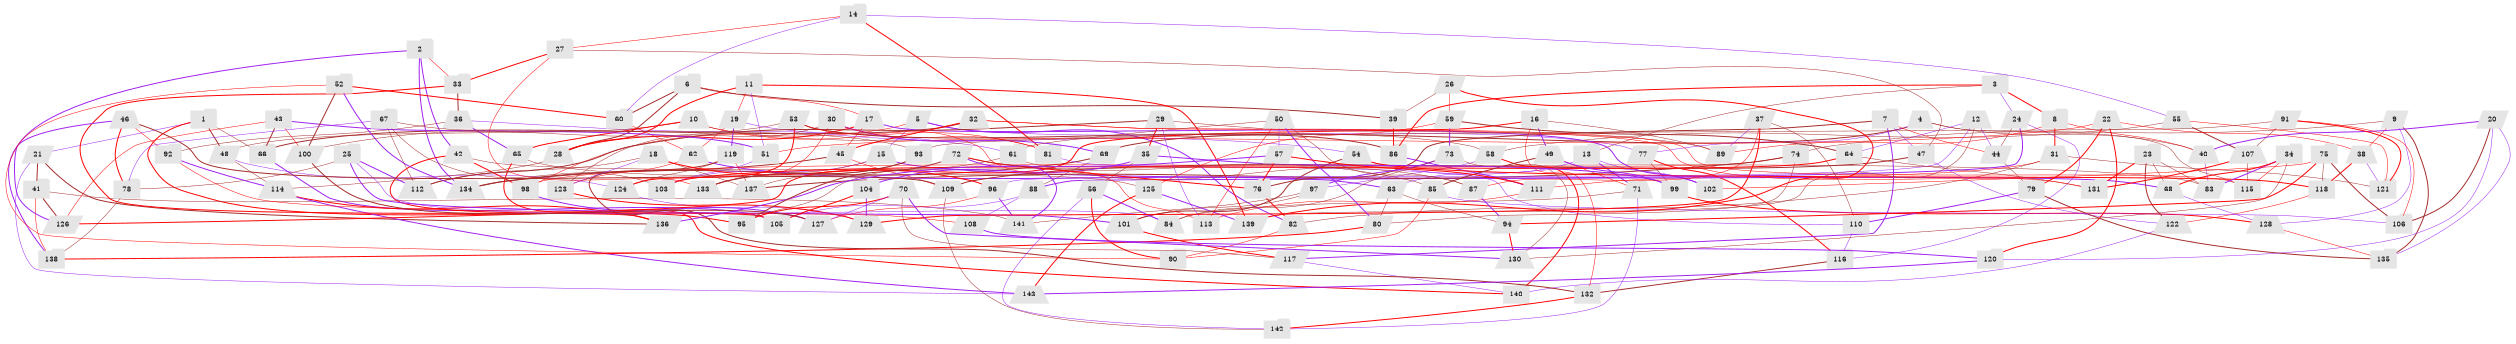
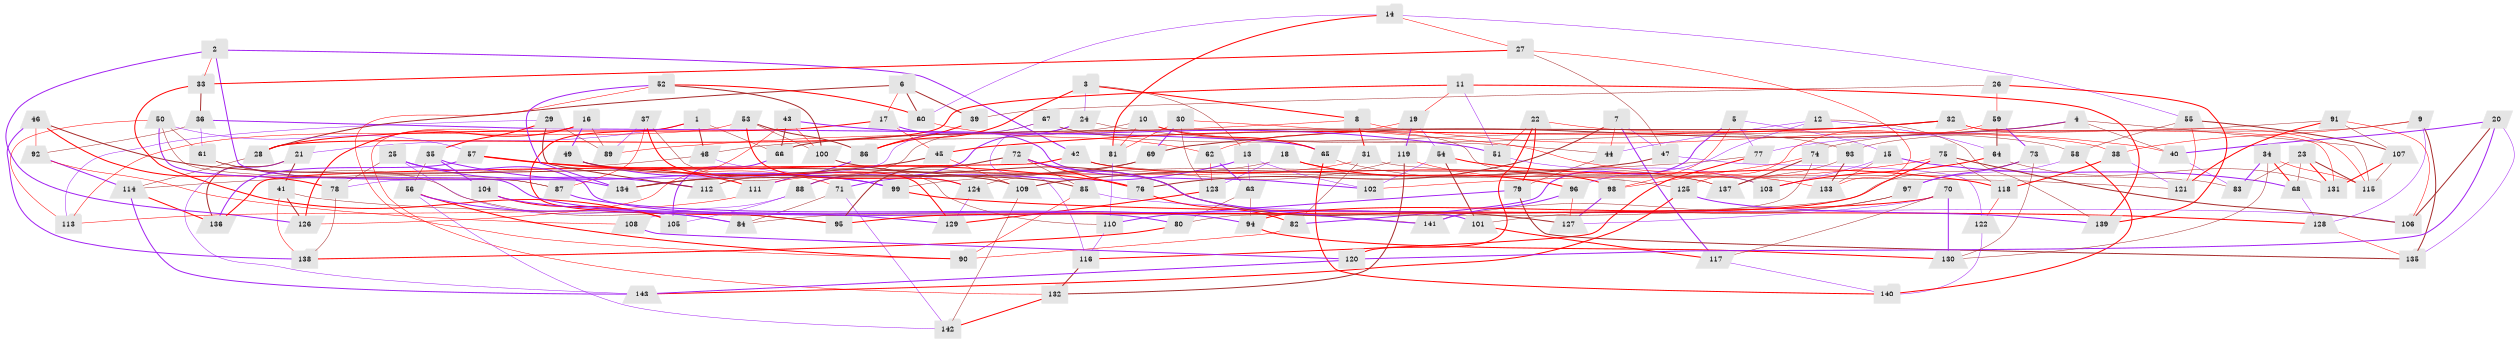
(168, 155) -> (36, 155)
(2147, 192) -> (2337, 173)
(2308, 251) -> (1841, 250)
